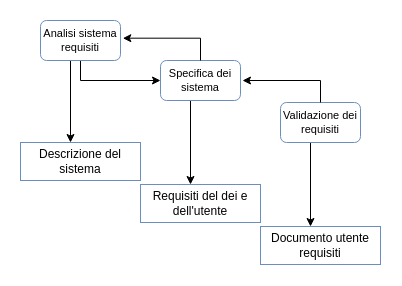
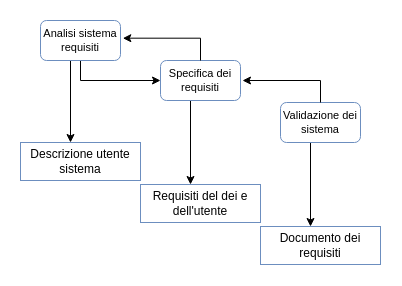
(201, 81) -> (201, 81)
(321, 123) -> (321, 123)
(81, 162) -> (81, 162)
(321, 246) -> (321, 246)
